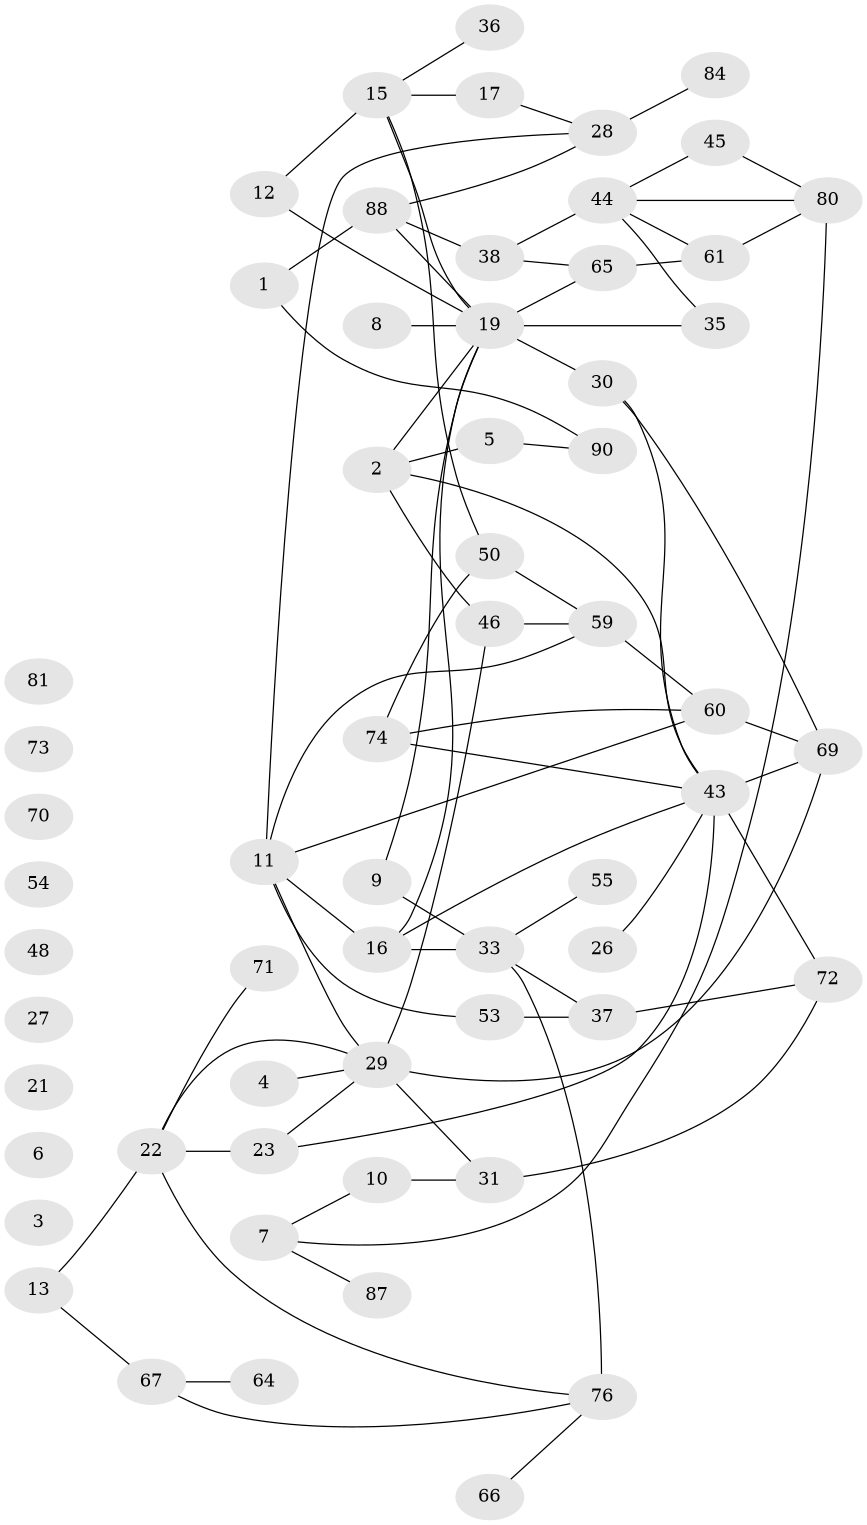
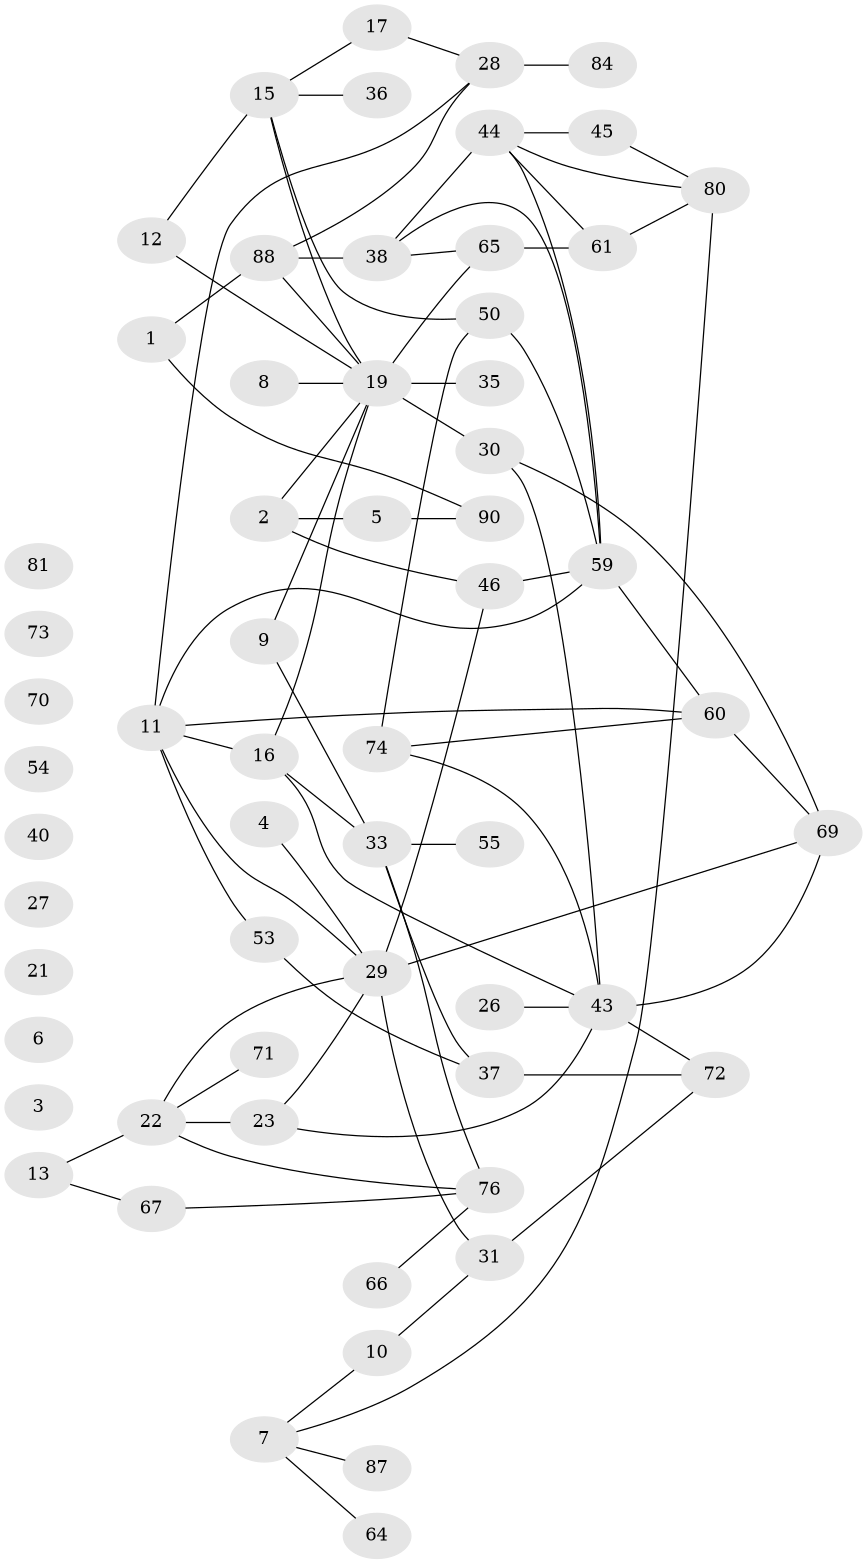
none -> (536, 230)
(652, 254) -> (576, 342)
(615, 567) -> none
(39, 952) -> (39, 837)
(208, 1382) -> (321, 1488)
